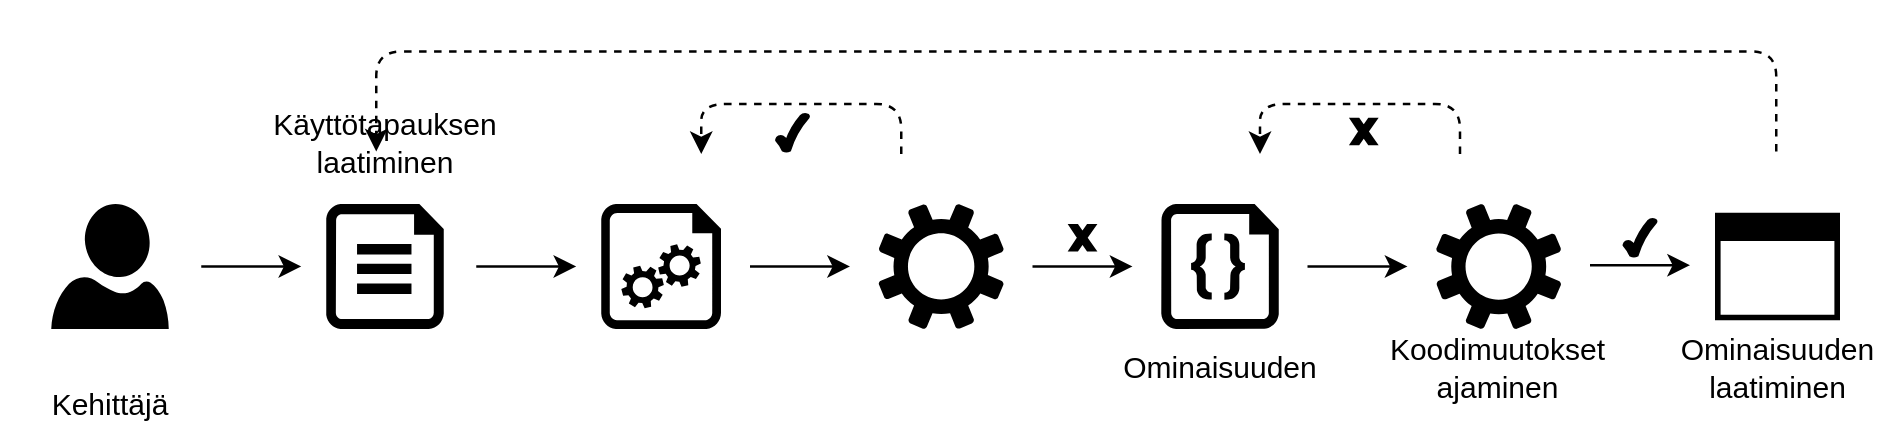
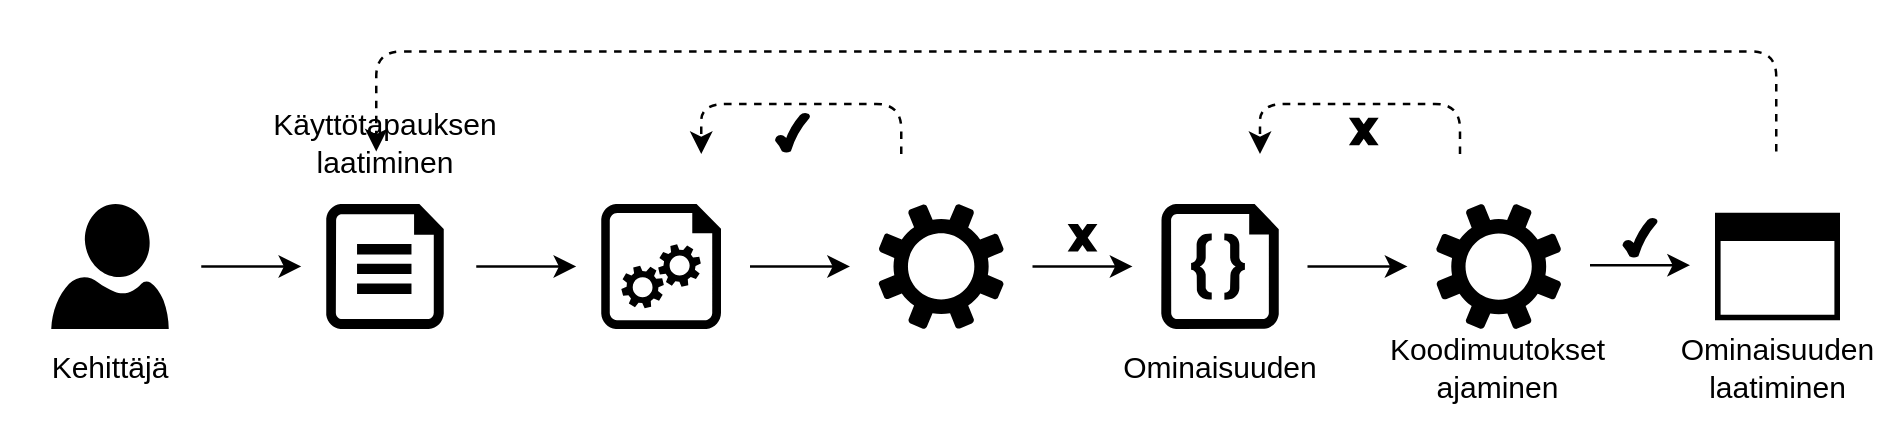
(110, 406) -> (110, 369)
